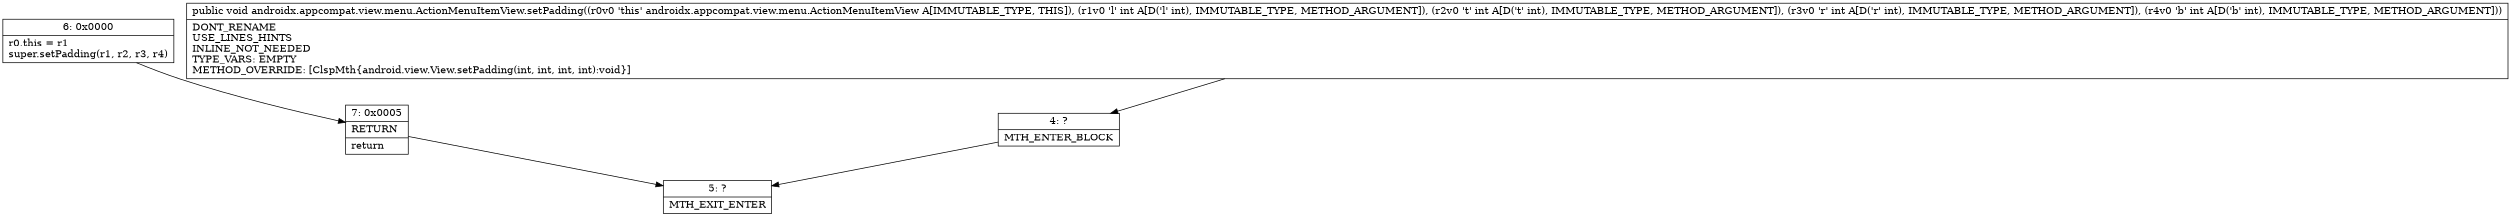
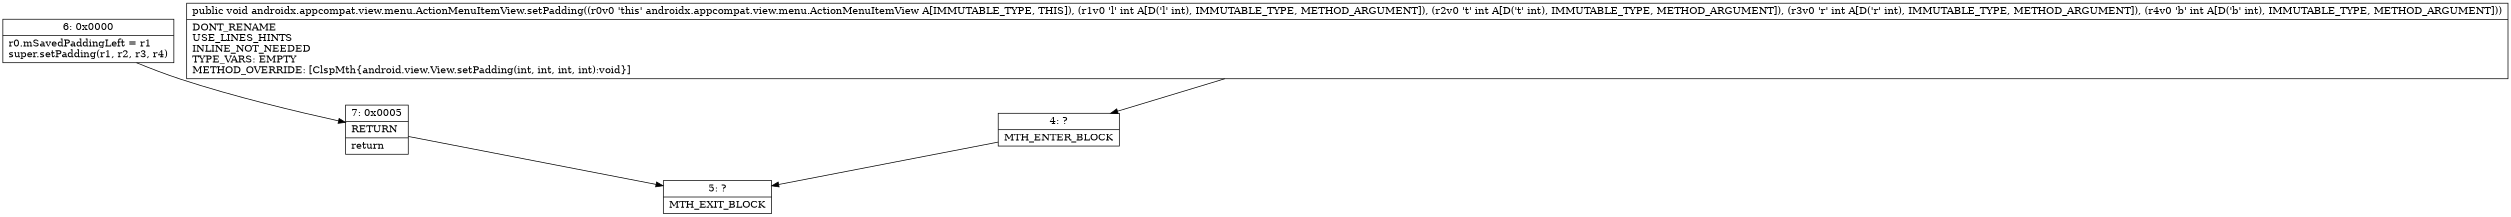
(39, 43) -> (80, 43)
(717, 205) -> (717, 205)
